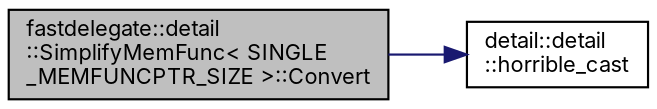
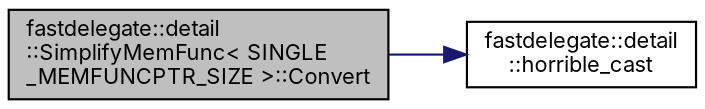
(557, 55) -> (581, 55)
